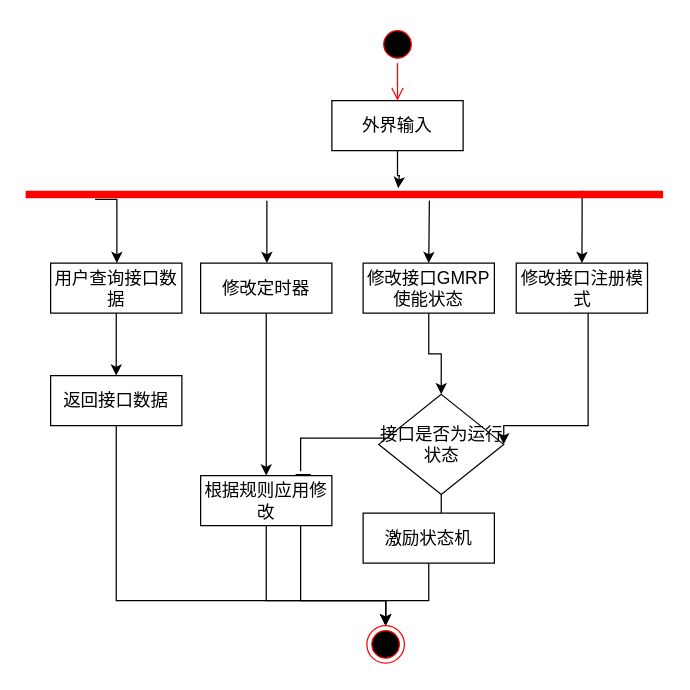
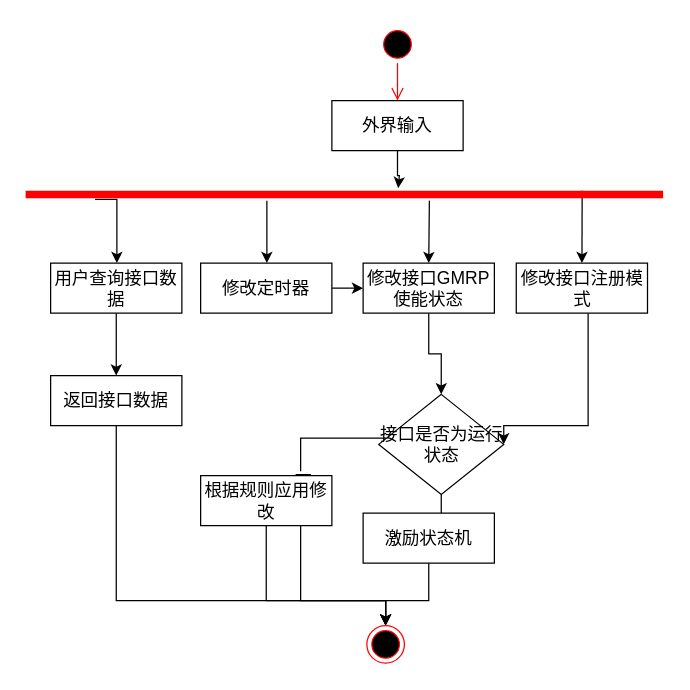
(266, 390) -> (352, 288)
